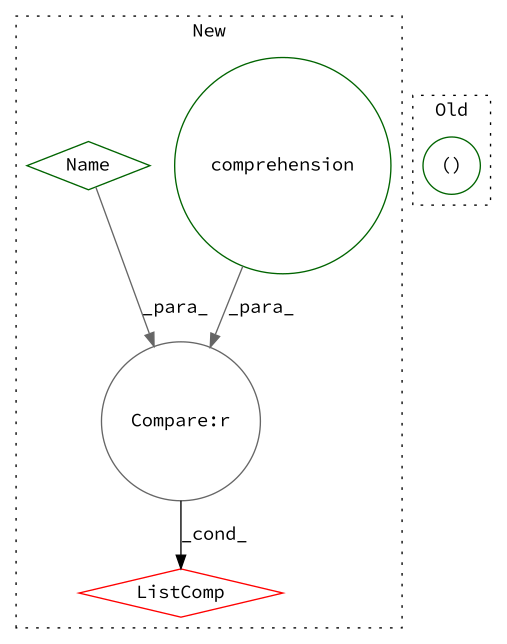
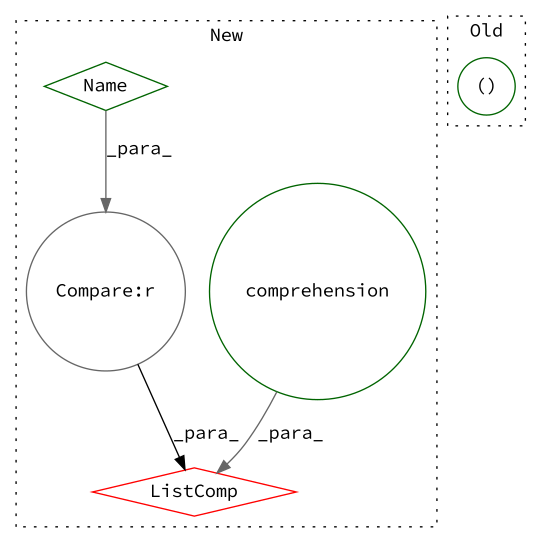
(229, 300) -> (255, 430)
(214, 535) -> (206, 434)
